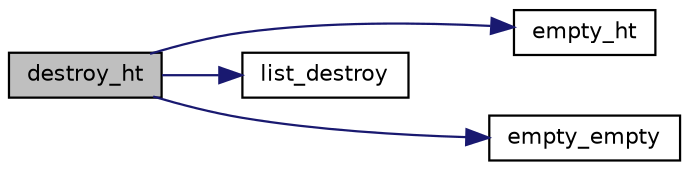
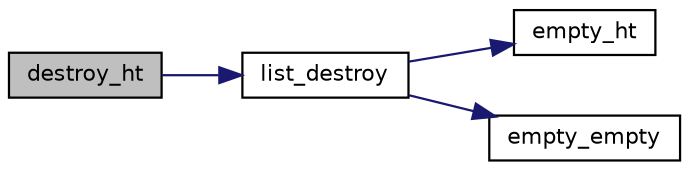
(319, 26) -> (450, 55)
(308, 127) -> (441, 103)
